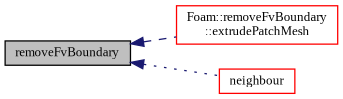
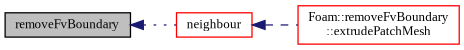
(160, 39) -> (282, 25)
